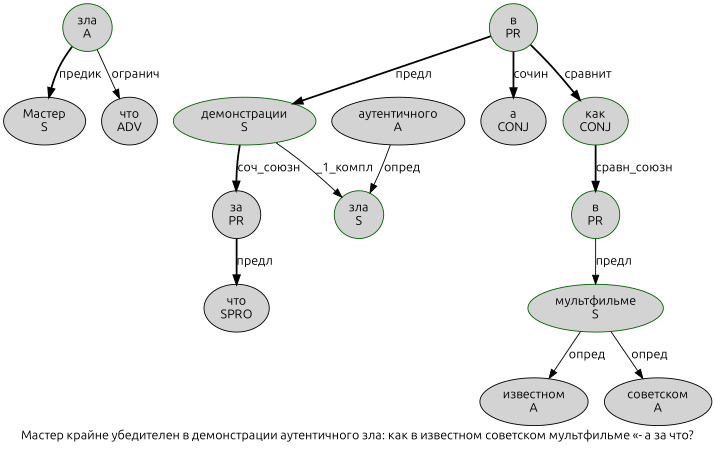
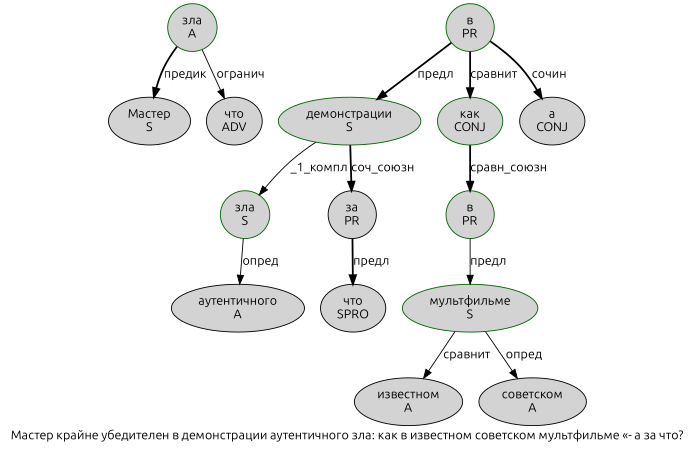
(383, 165) -> (242, 257)
(587, 355) -> (467, 355)
